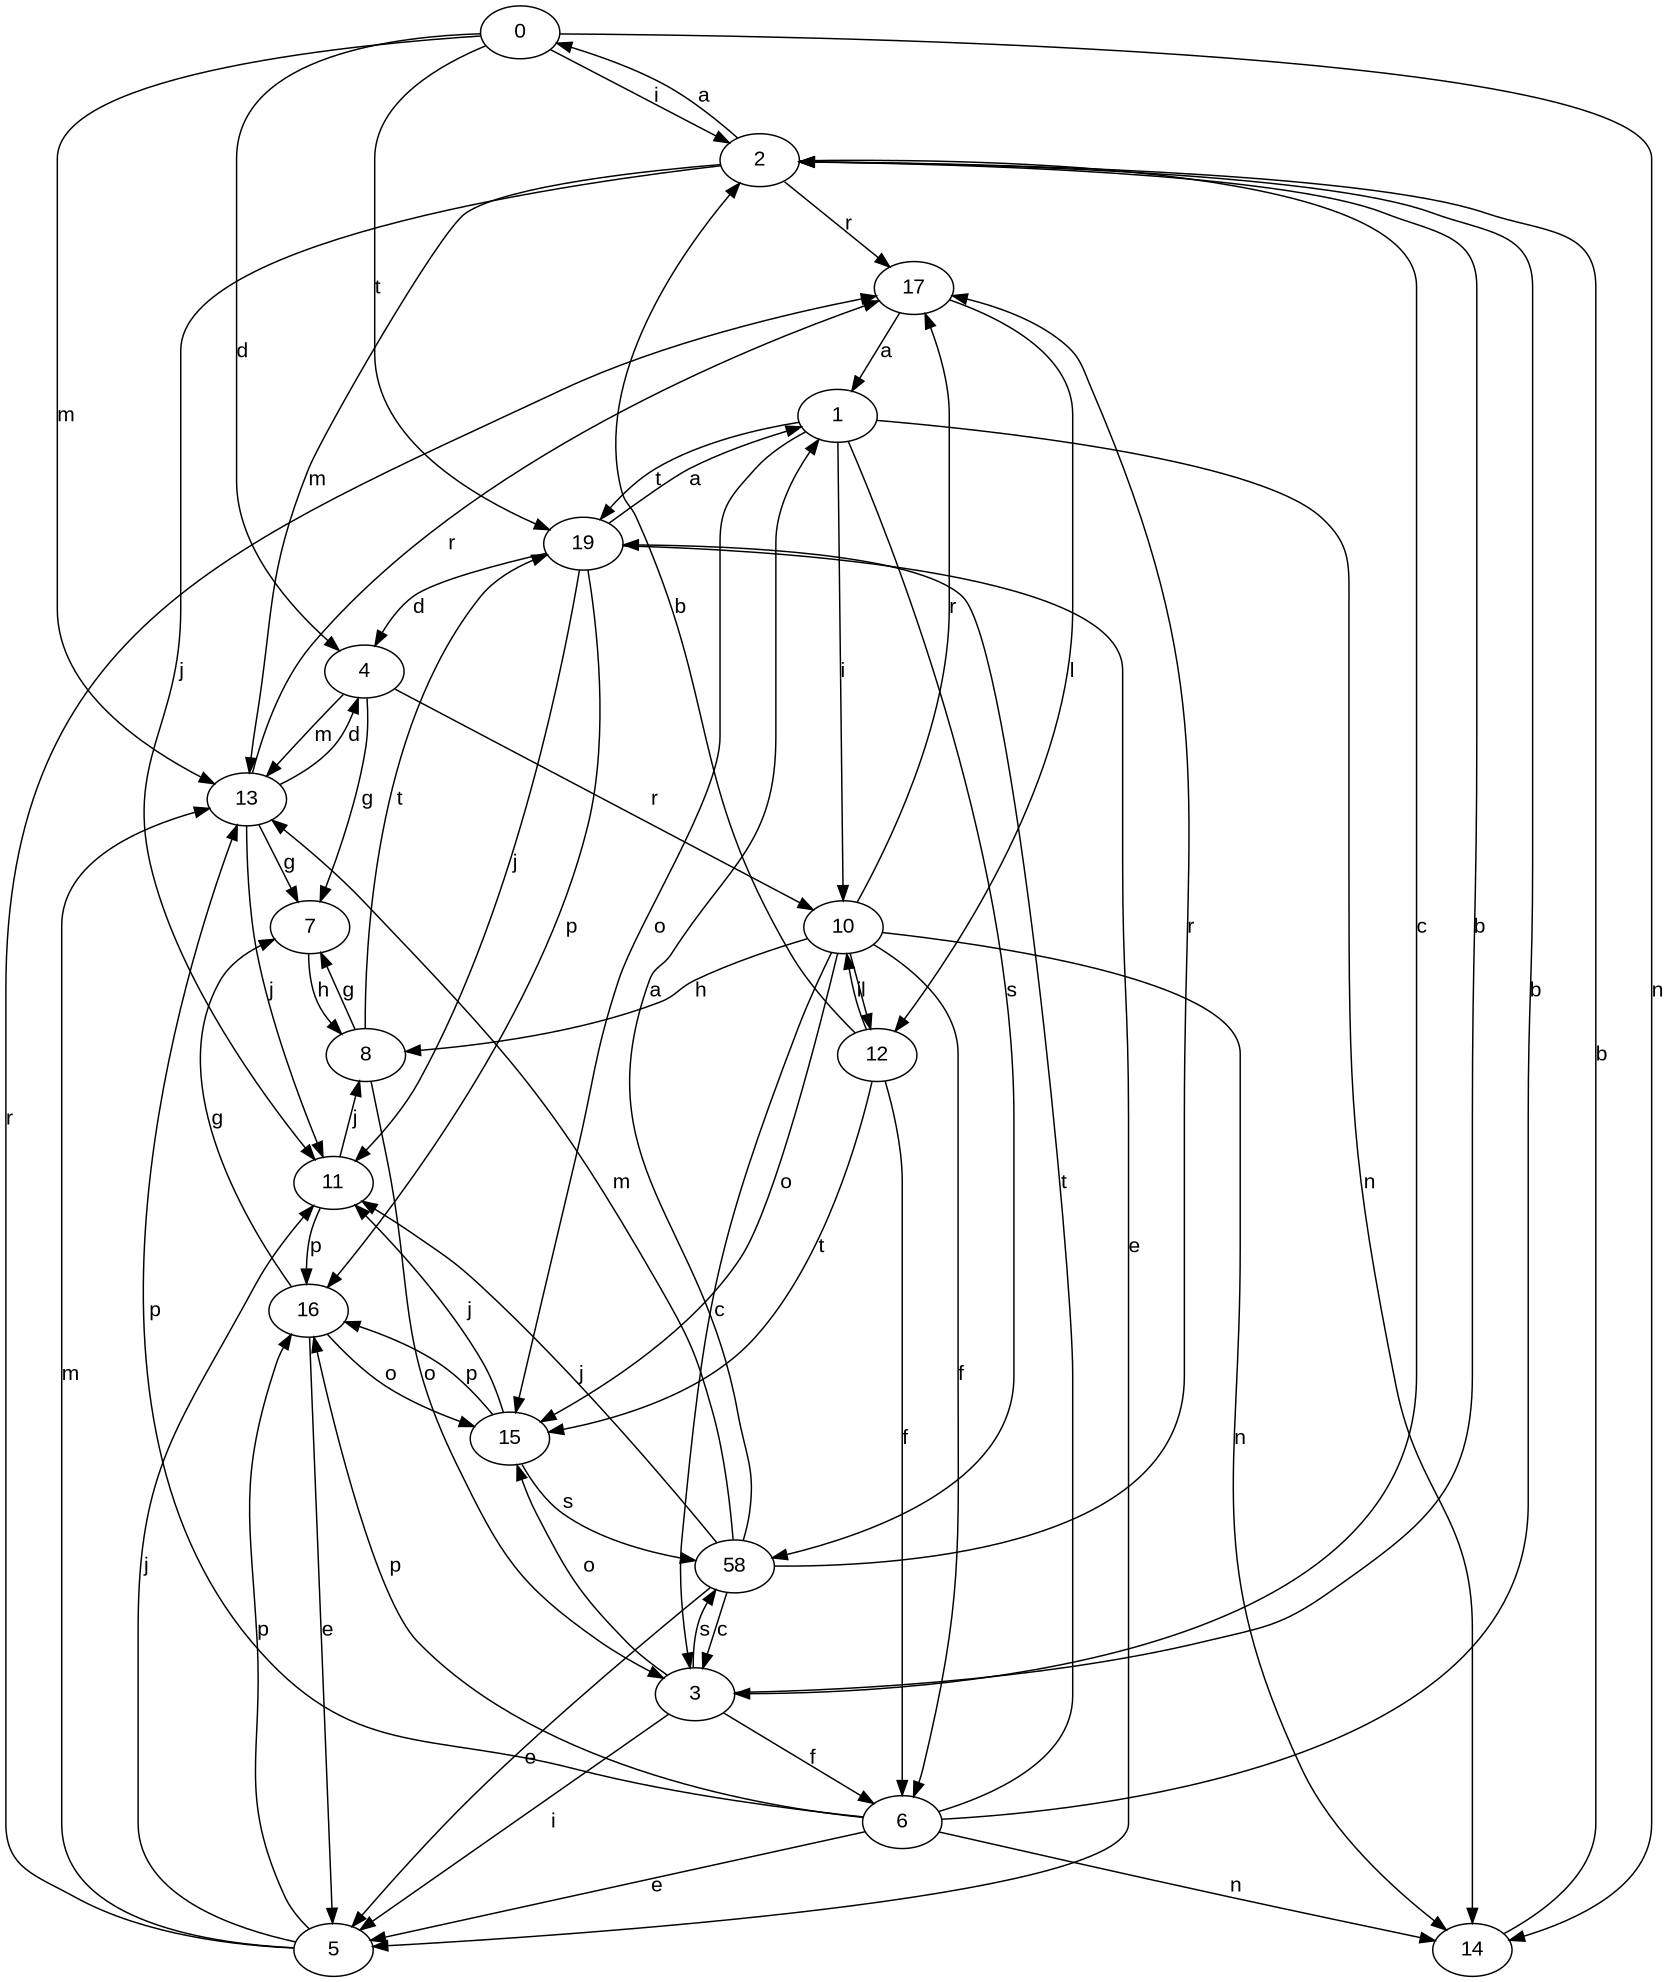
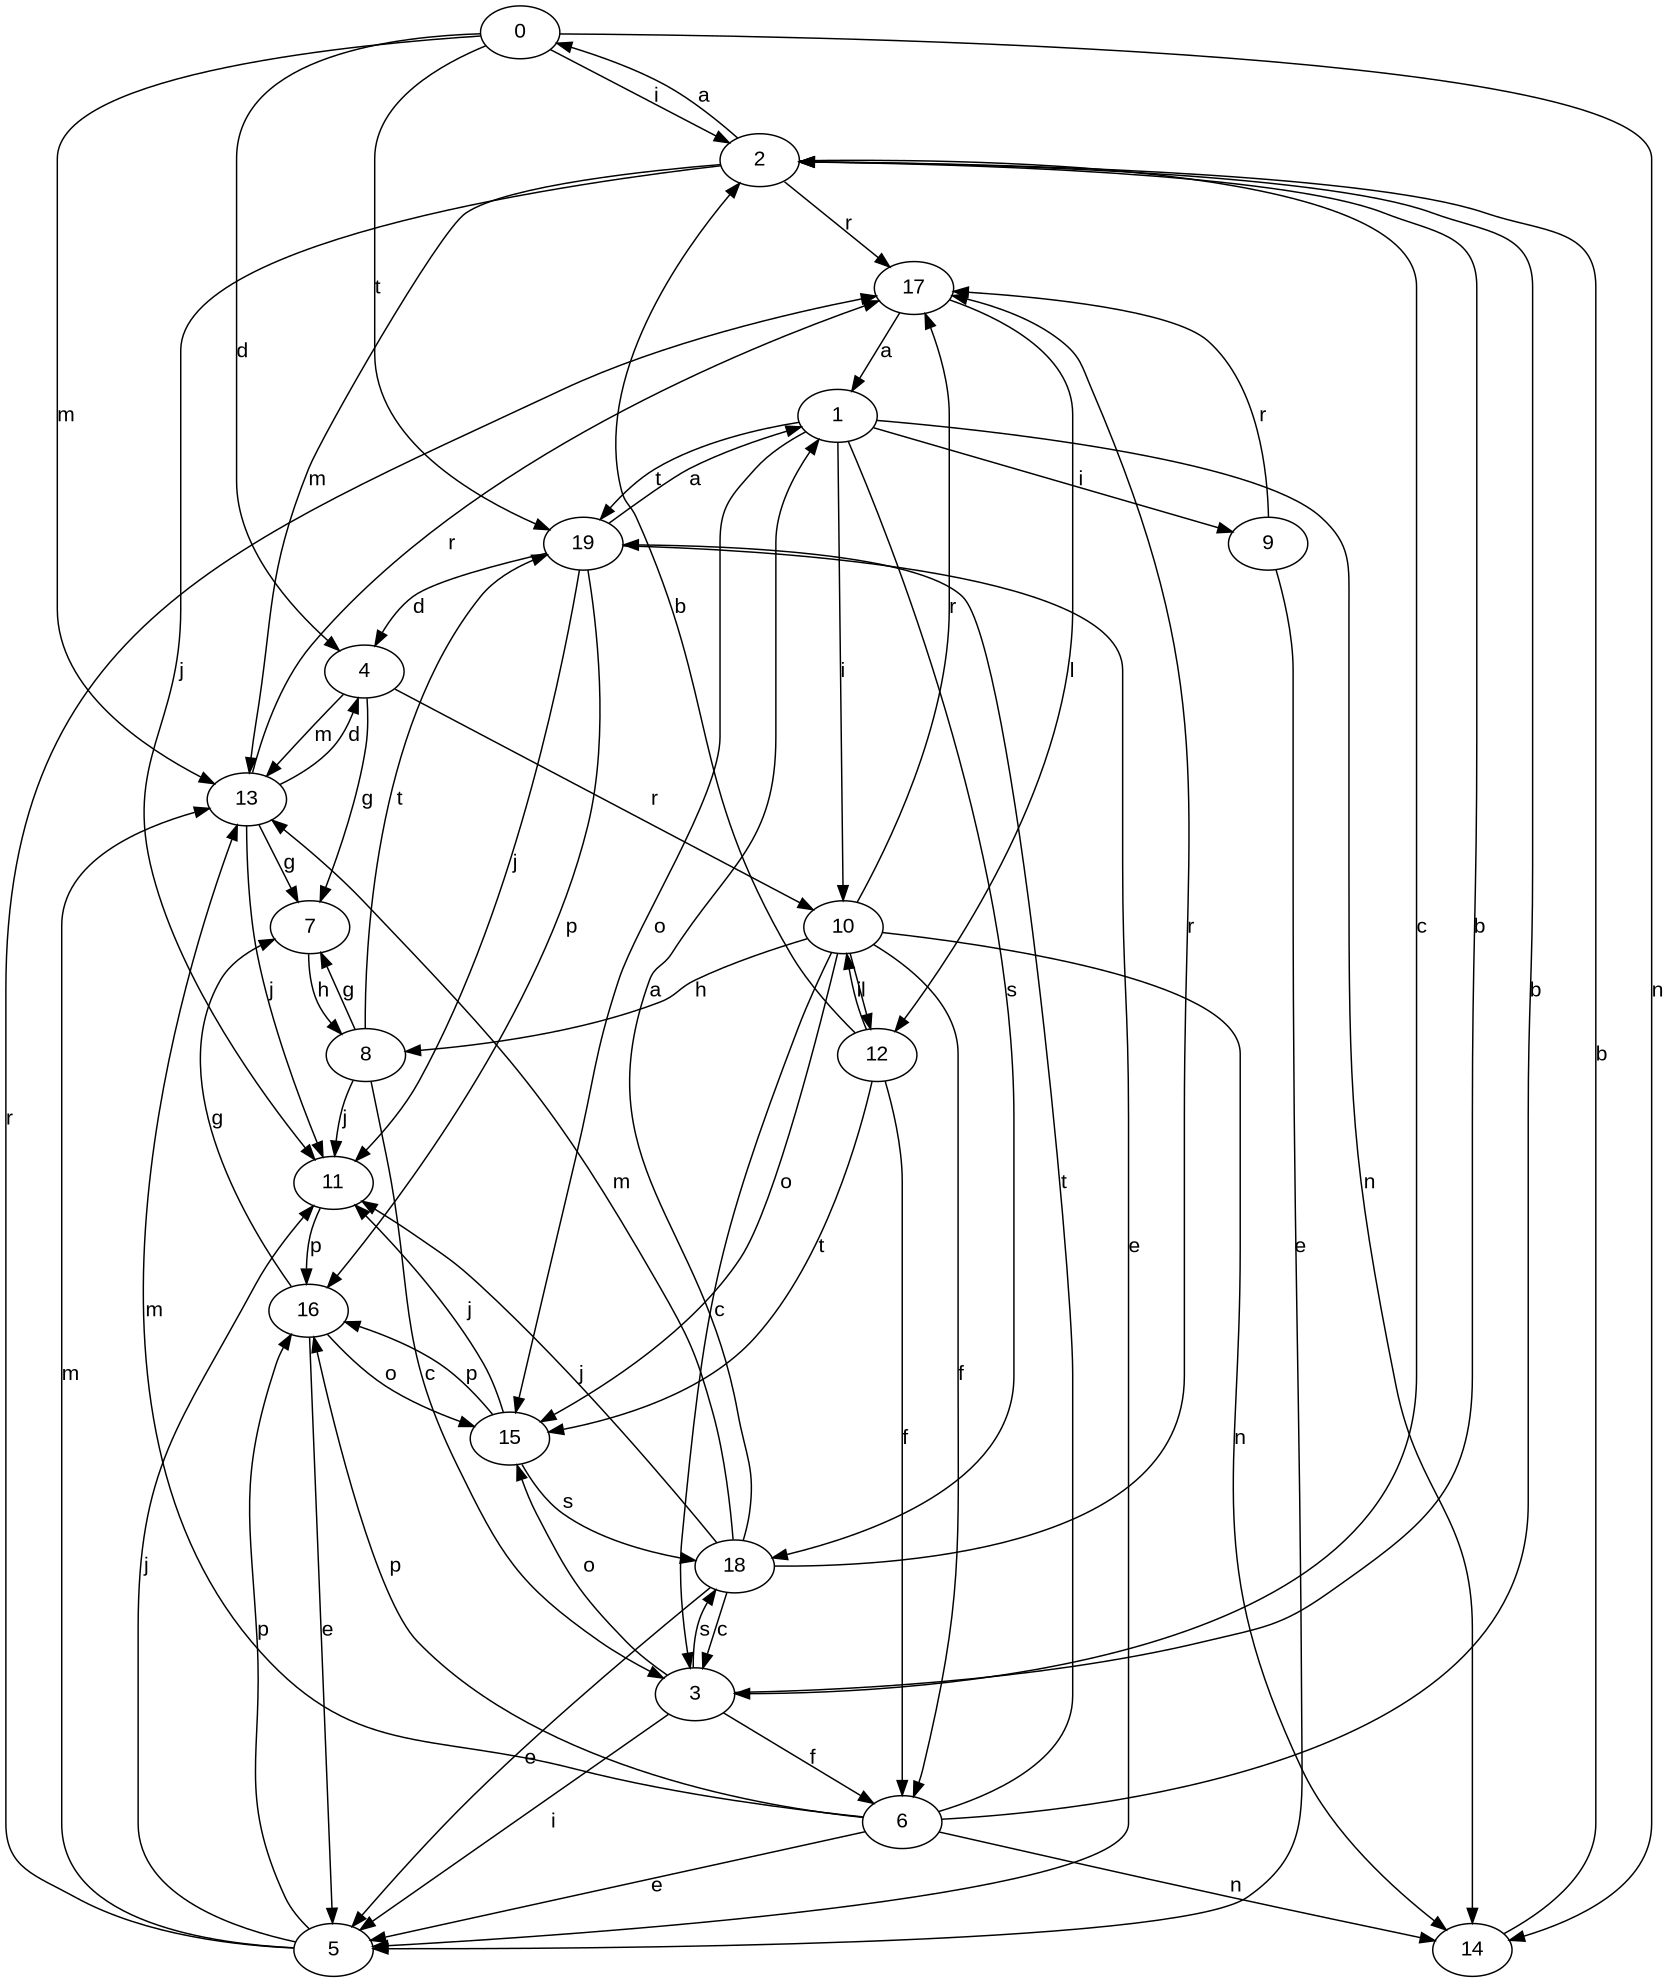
none -> (1268, 544)
(348, 1126) -> (342, 1110)
(155, 1311) -> (155, 1311)
(430, 1375) -> (430, 1375)
(735, 1566) -> (735, 1566)
